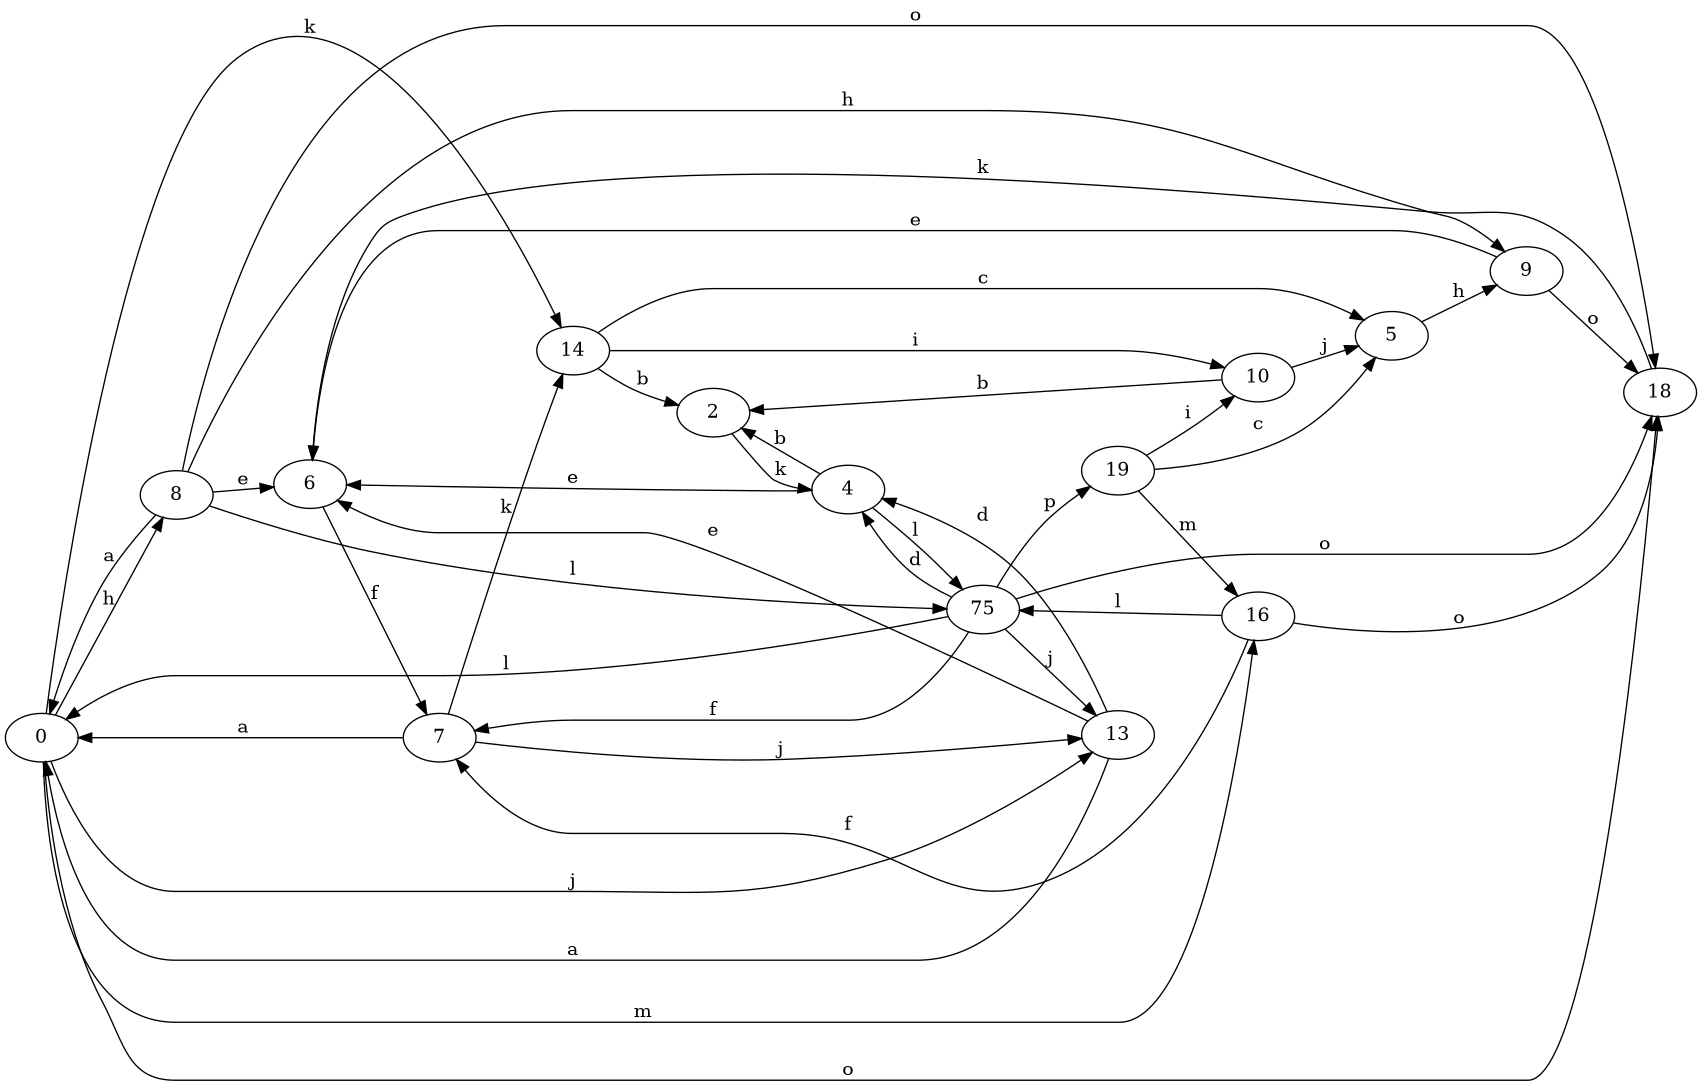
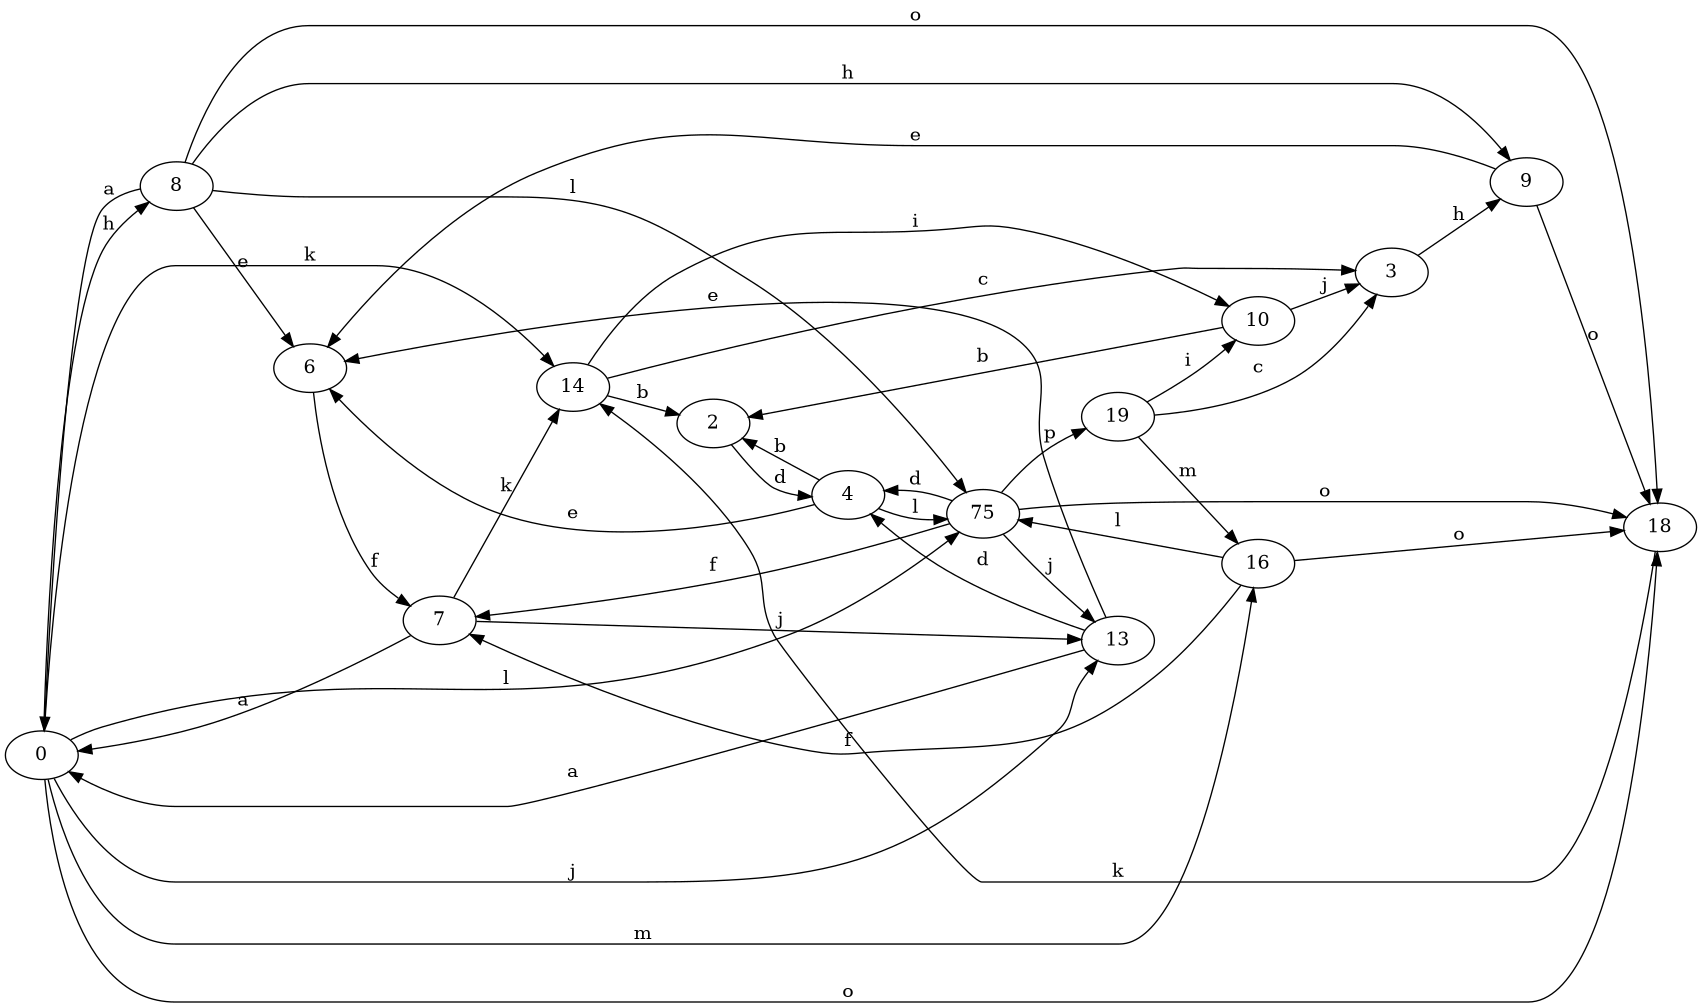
(937, 177) -> (1133, 882)
(1392, 336) -> (1392, 272)
(781, 470) -> (781, 478)
(511, 674) -> (523, 689)
